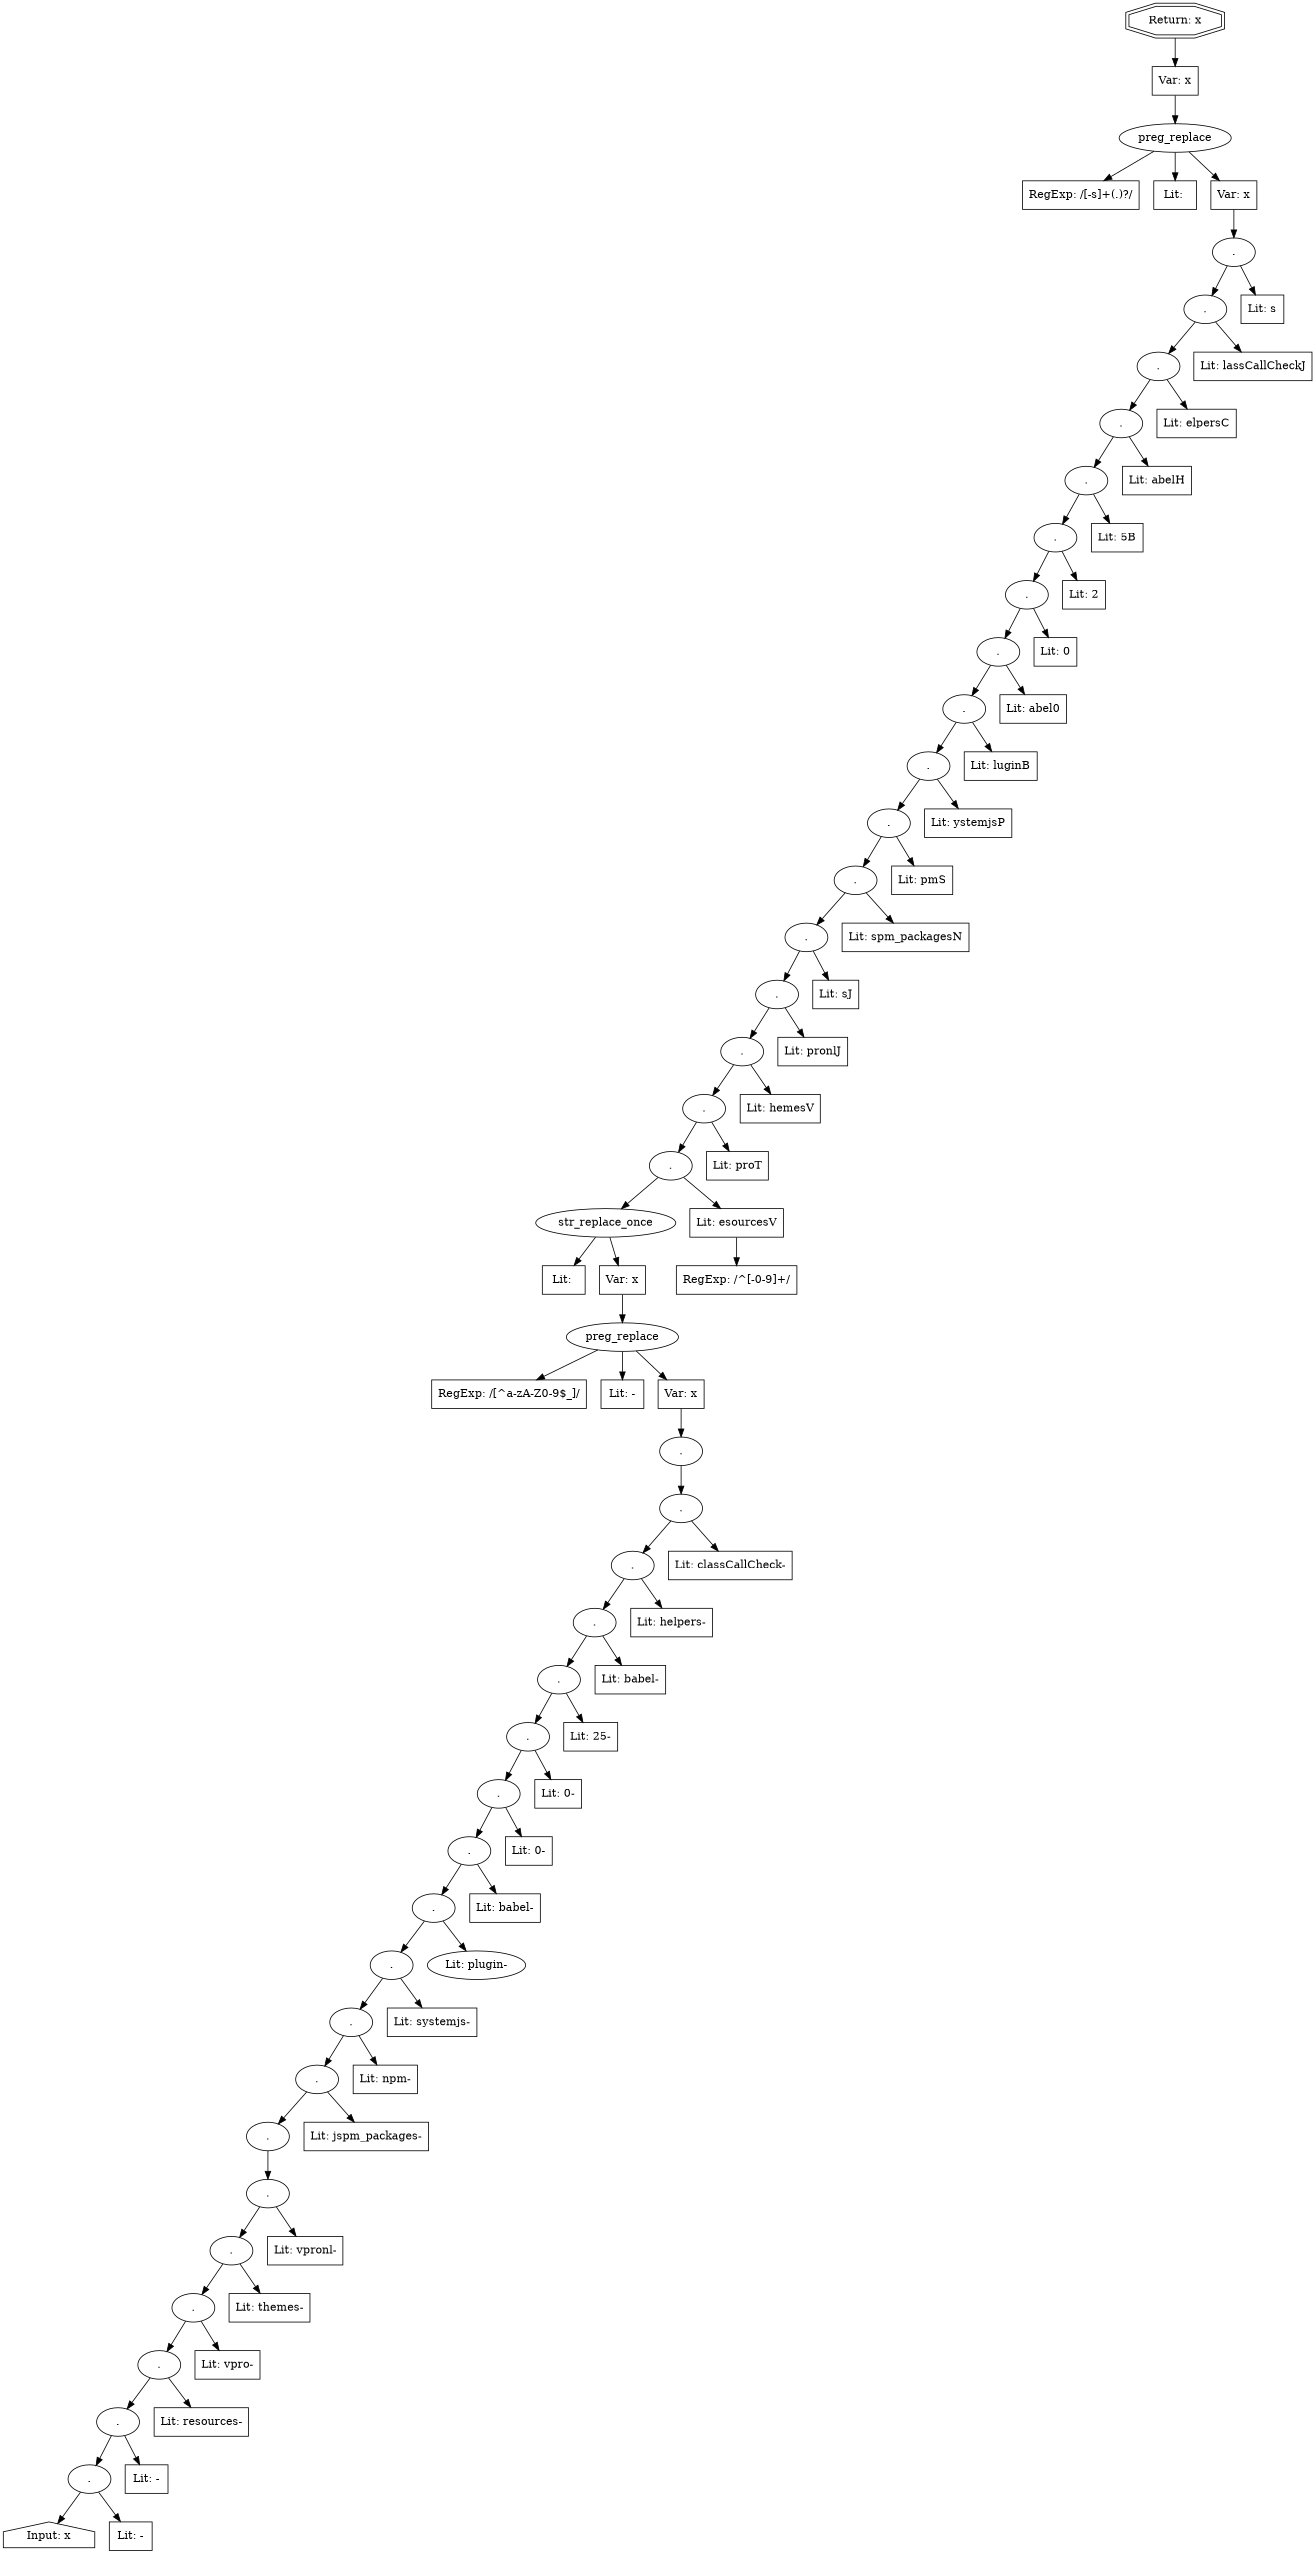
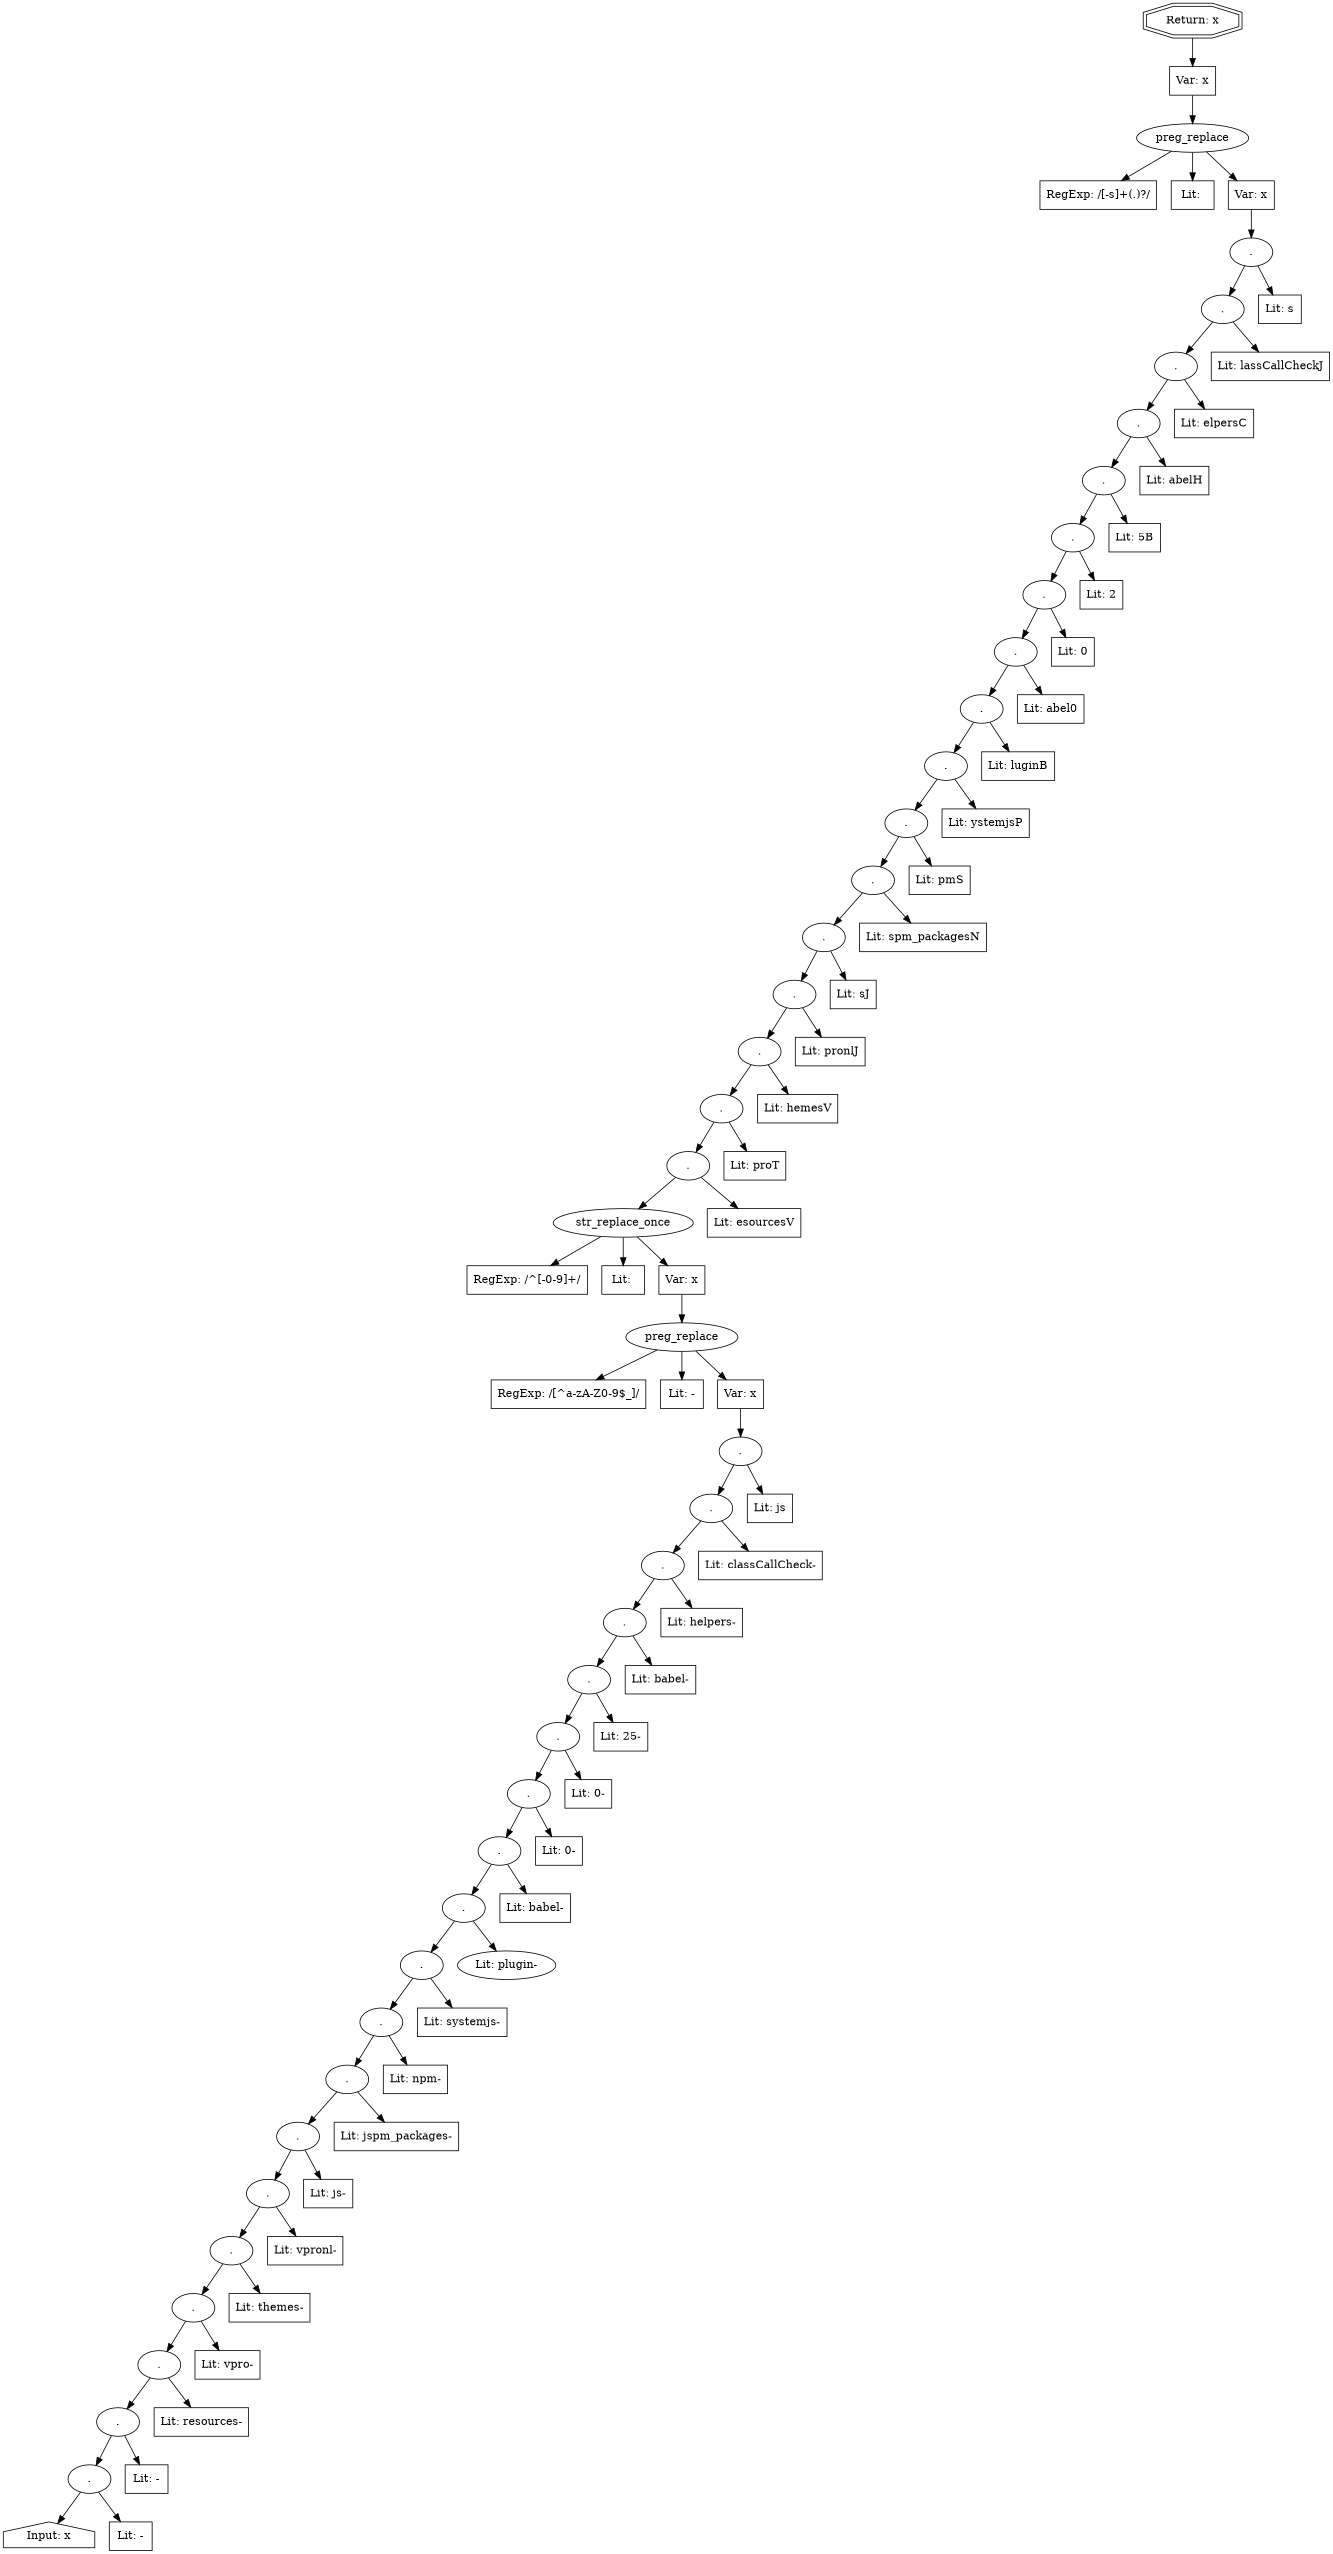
(737, 1248) -> (579, 1249)
none -> (770, 1508)
none -> (328, 2194)
